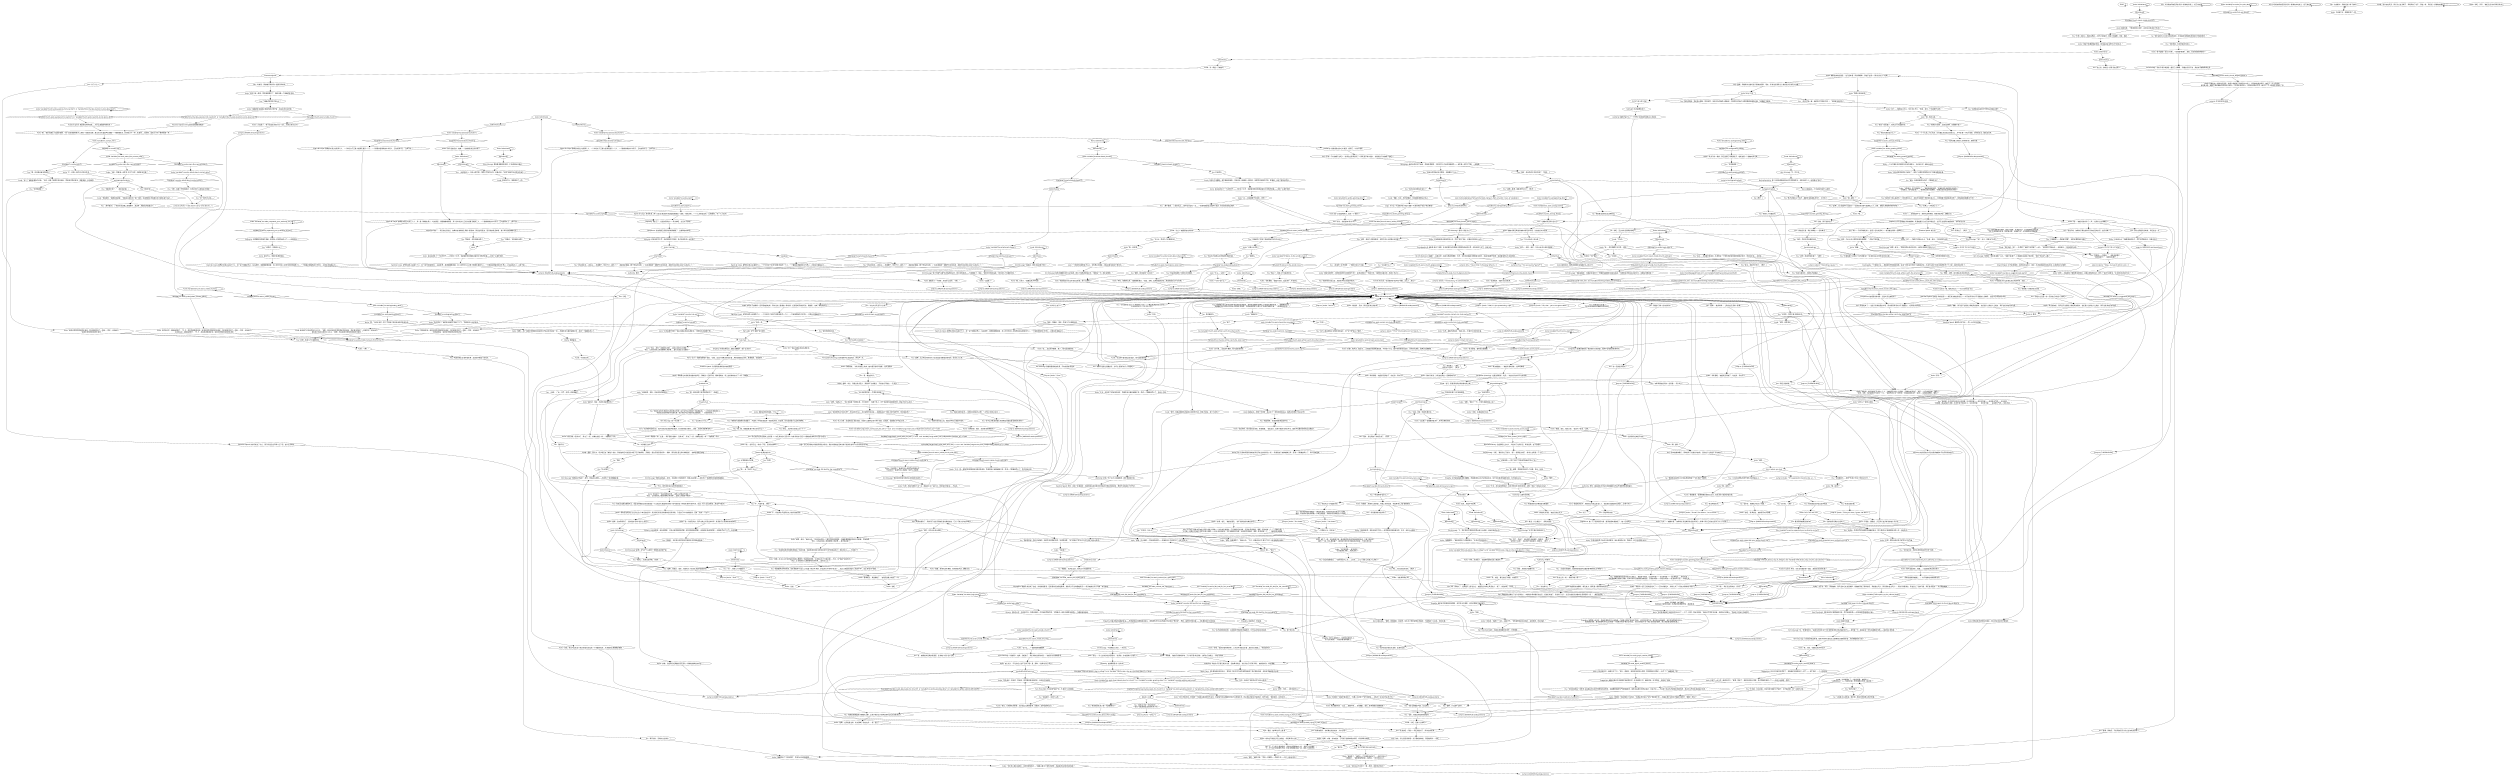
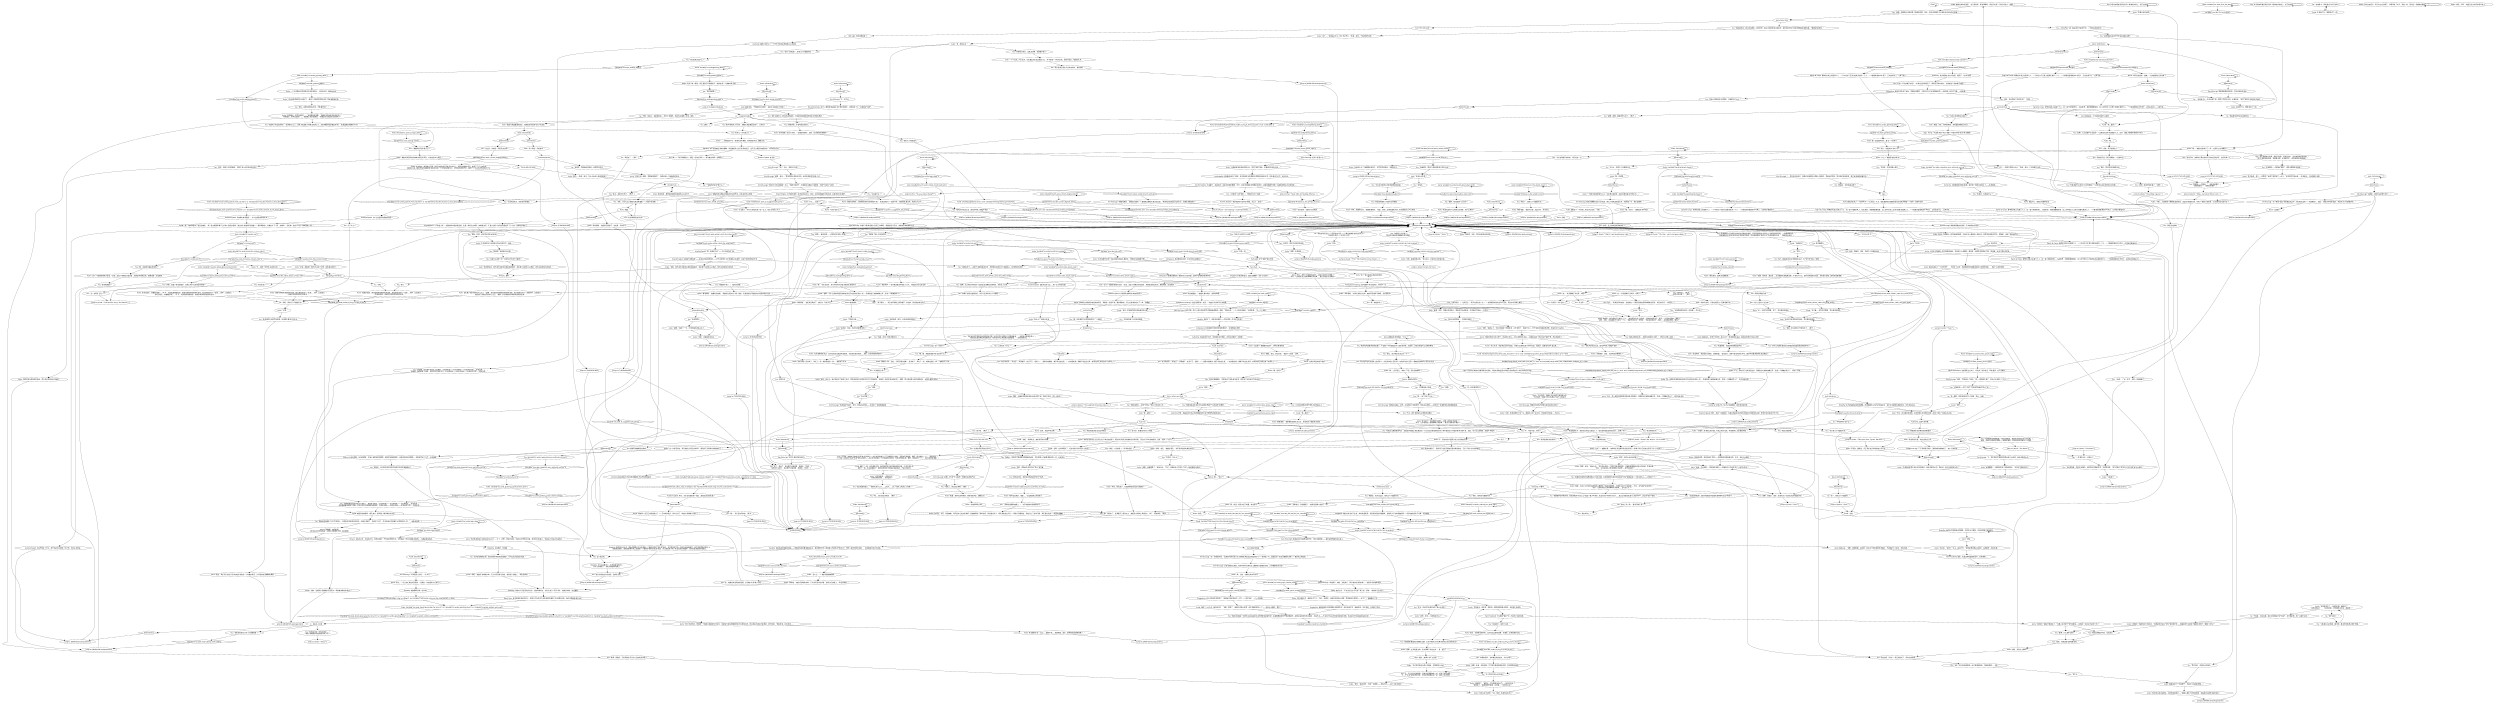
(634, 273) -> none
